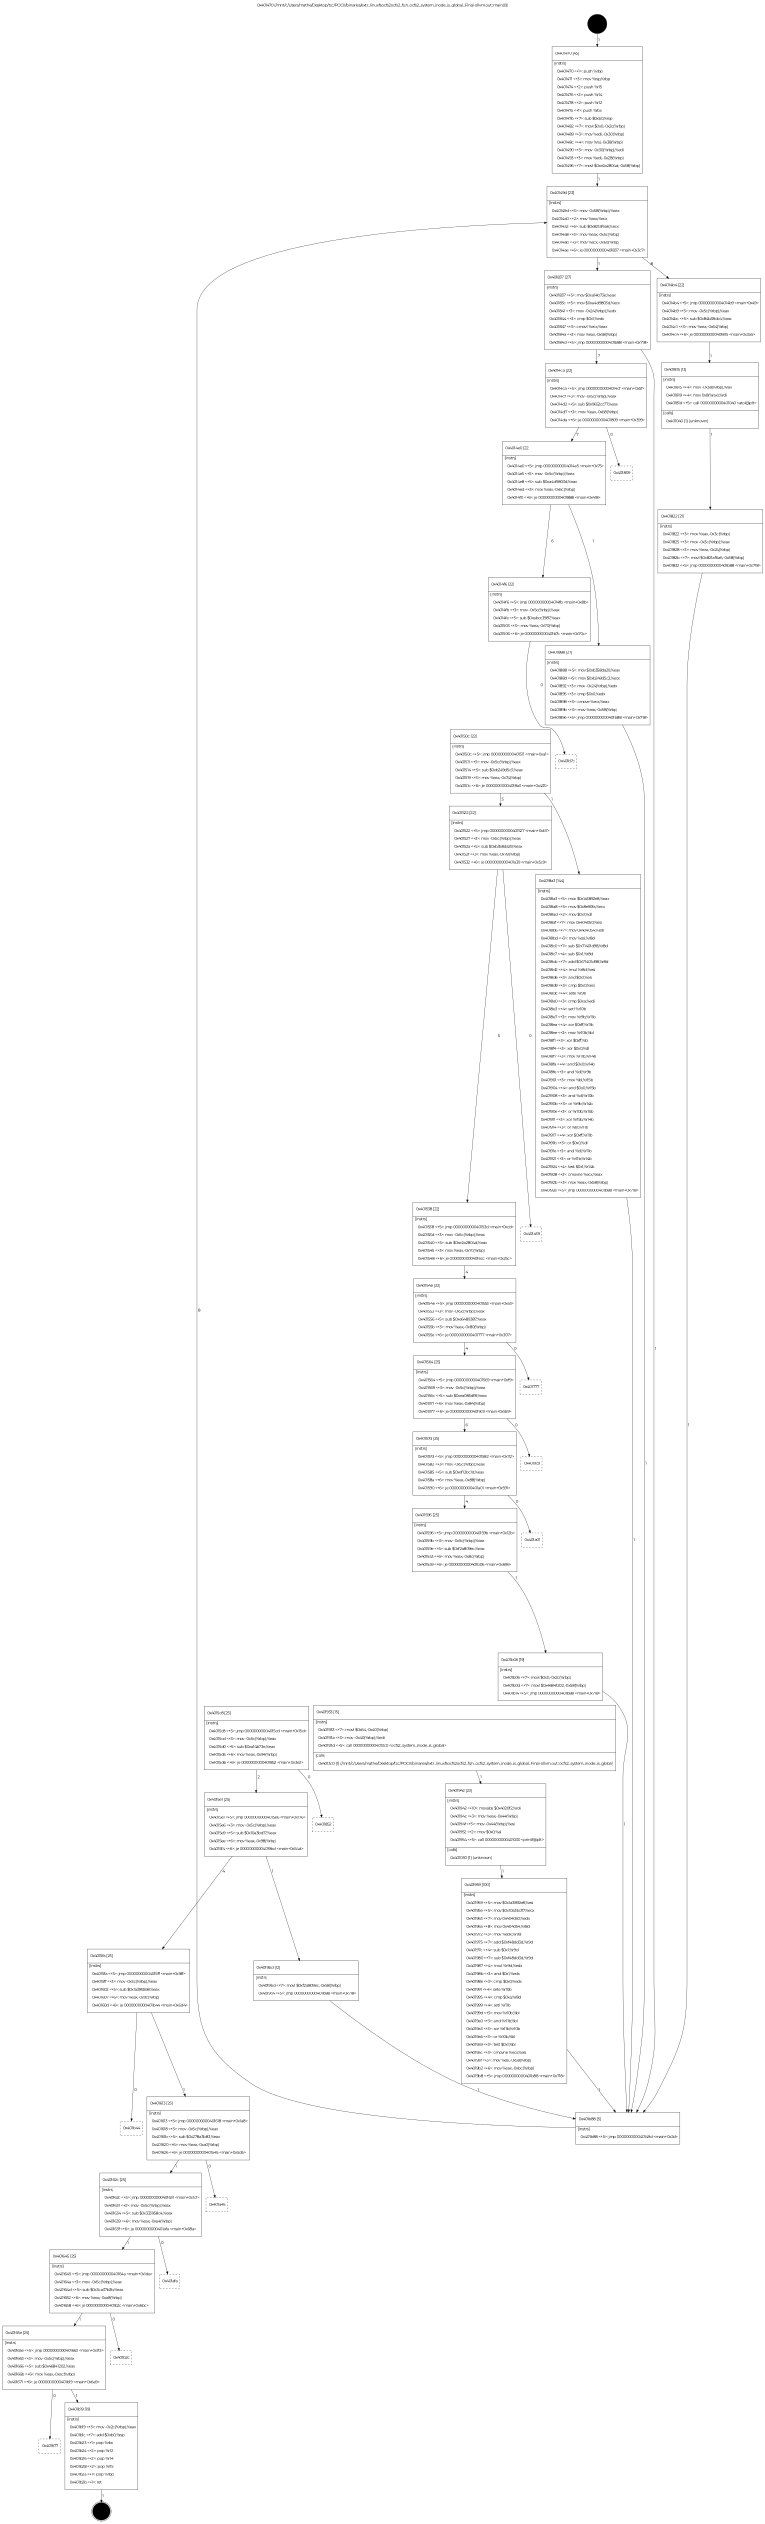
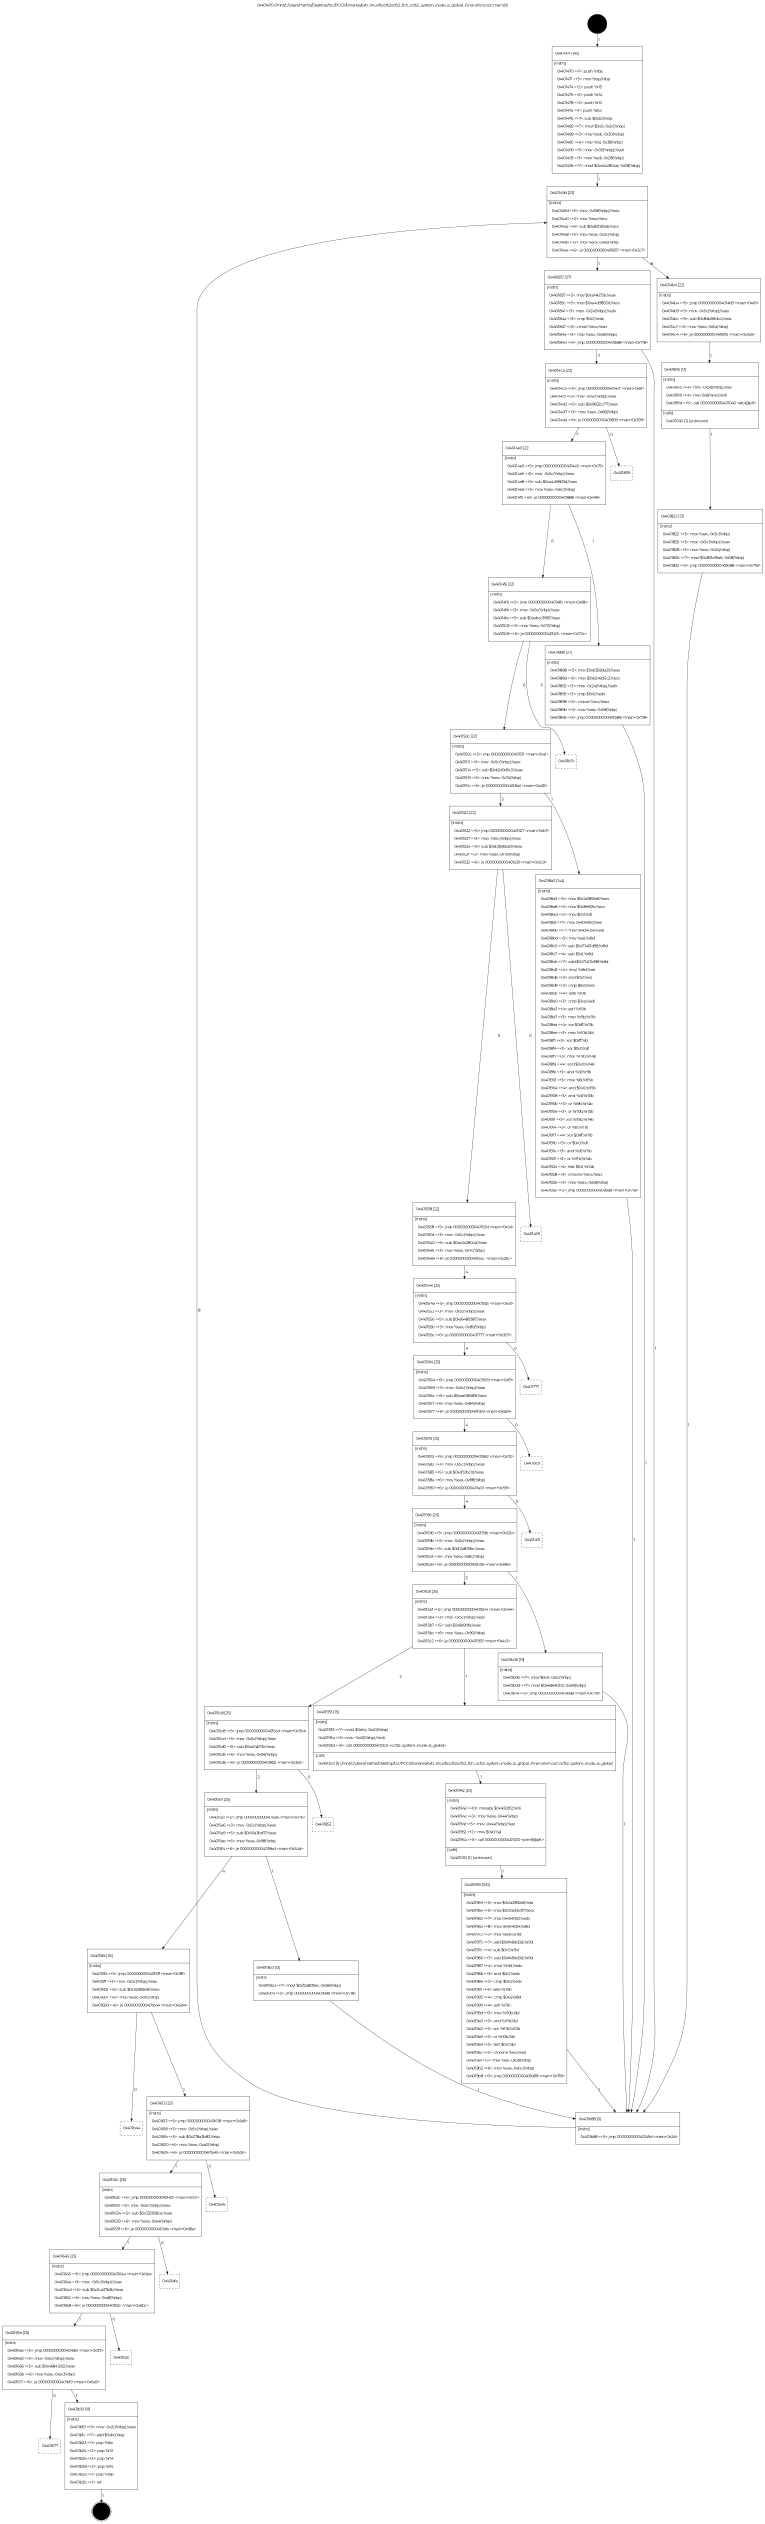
none -> (512, 684)
(466, 1425) -> (466, 1425)
none -> (465, 1617)
